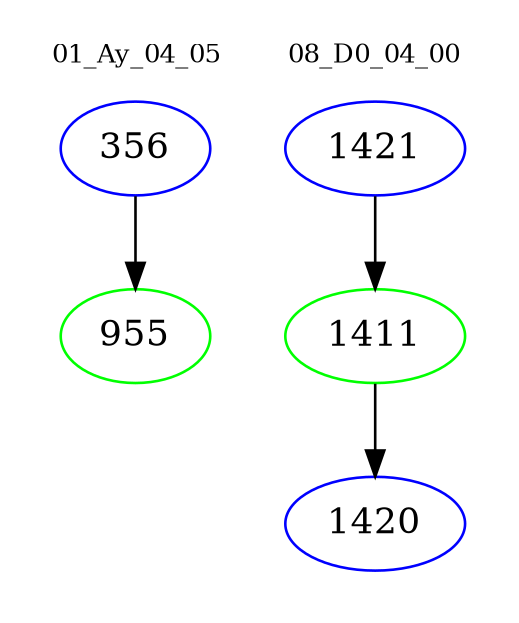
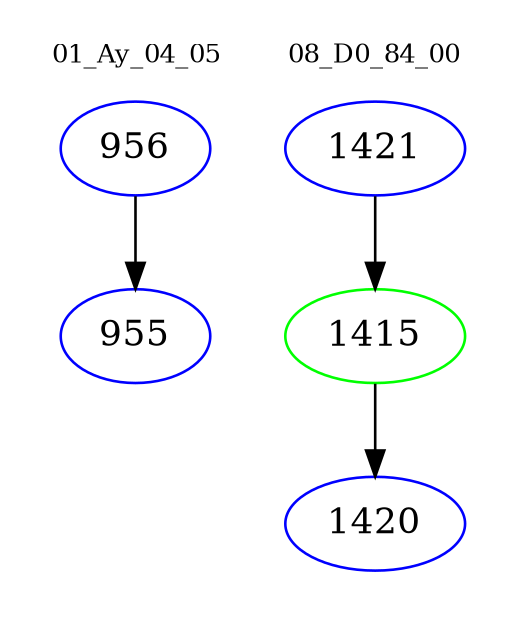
(375, 56) -> (375, 56)
(135, 149) -> (135, 149)
(135, 336) -> (135, 336)
(375, 336) -> (375, 336)
